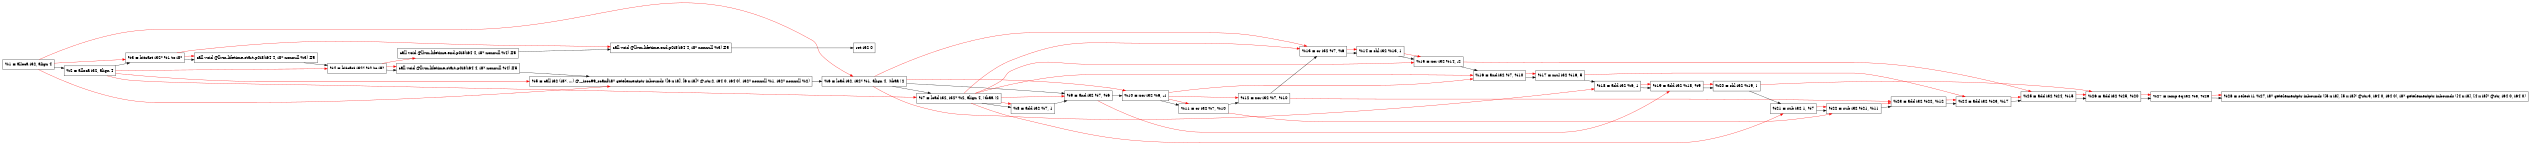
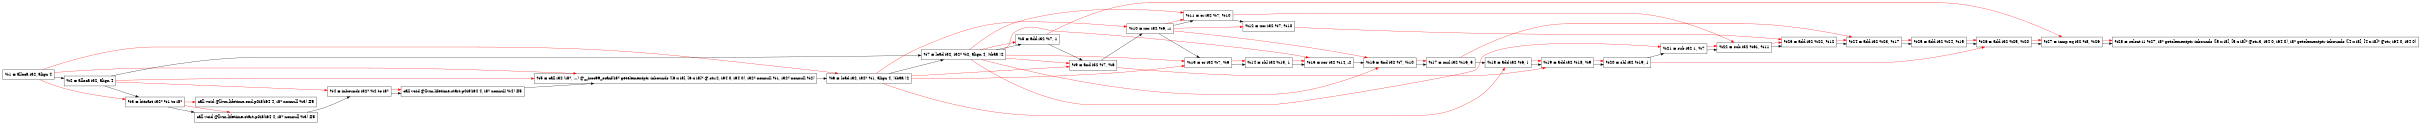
none -> (1553, 3)
none -> (1071, 12)
(864, 48) -> none
(458, 53) -> none
(1747, 63) -> none
(357, 68) -> (359, 91)
(1292, 76) -> (1178, 45)
(980, 88) -> (985, 72)
(510, 89) -> (514, 57)
(1854, 109) -> (1744, 47)
